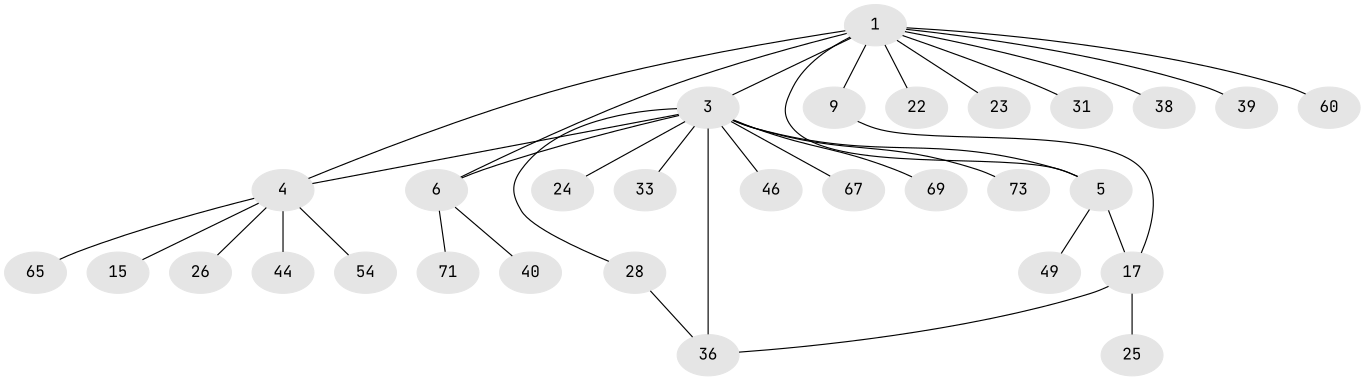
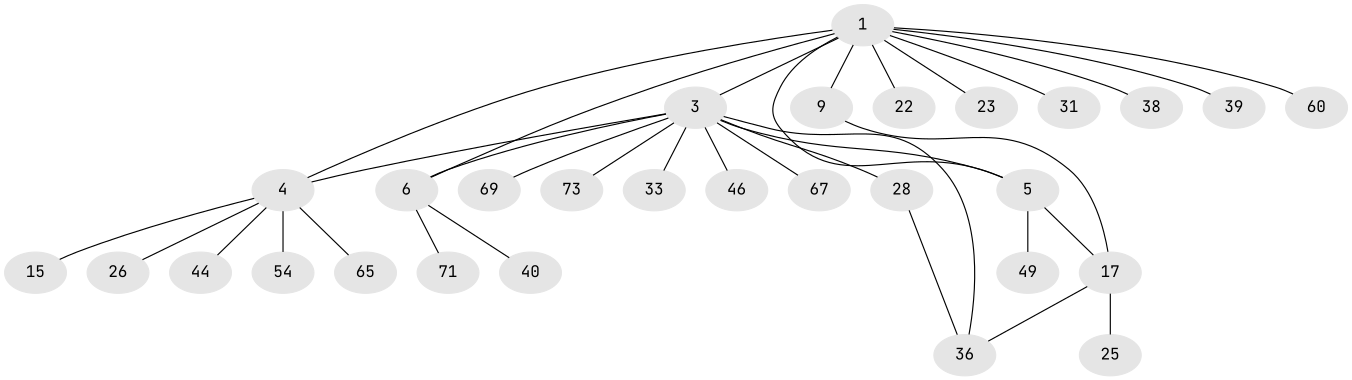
(563, 190) -> none
